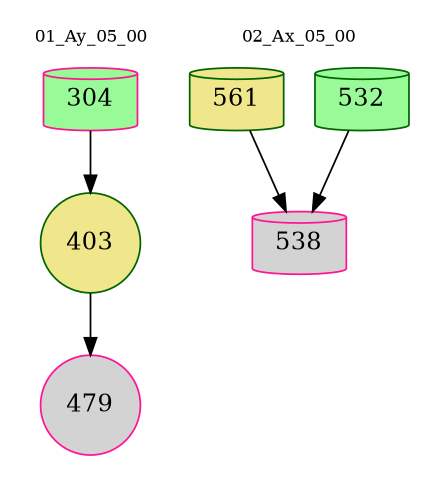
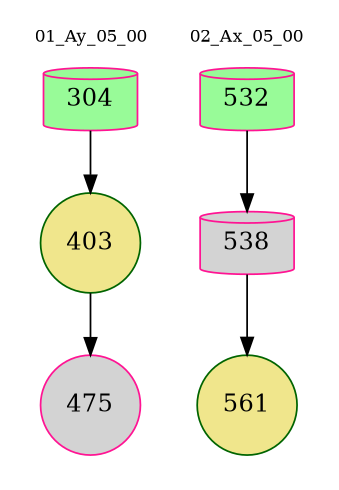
(237, 99) -> (247, 405)
(362, 99) -> (247, 99)
(264, 163) -> (247, 306)
(90, 405) -> (90, 405)
